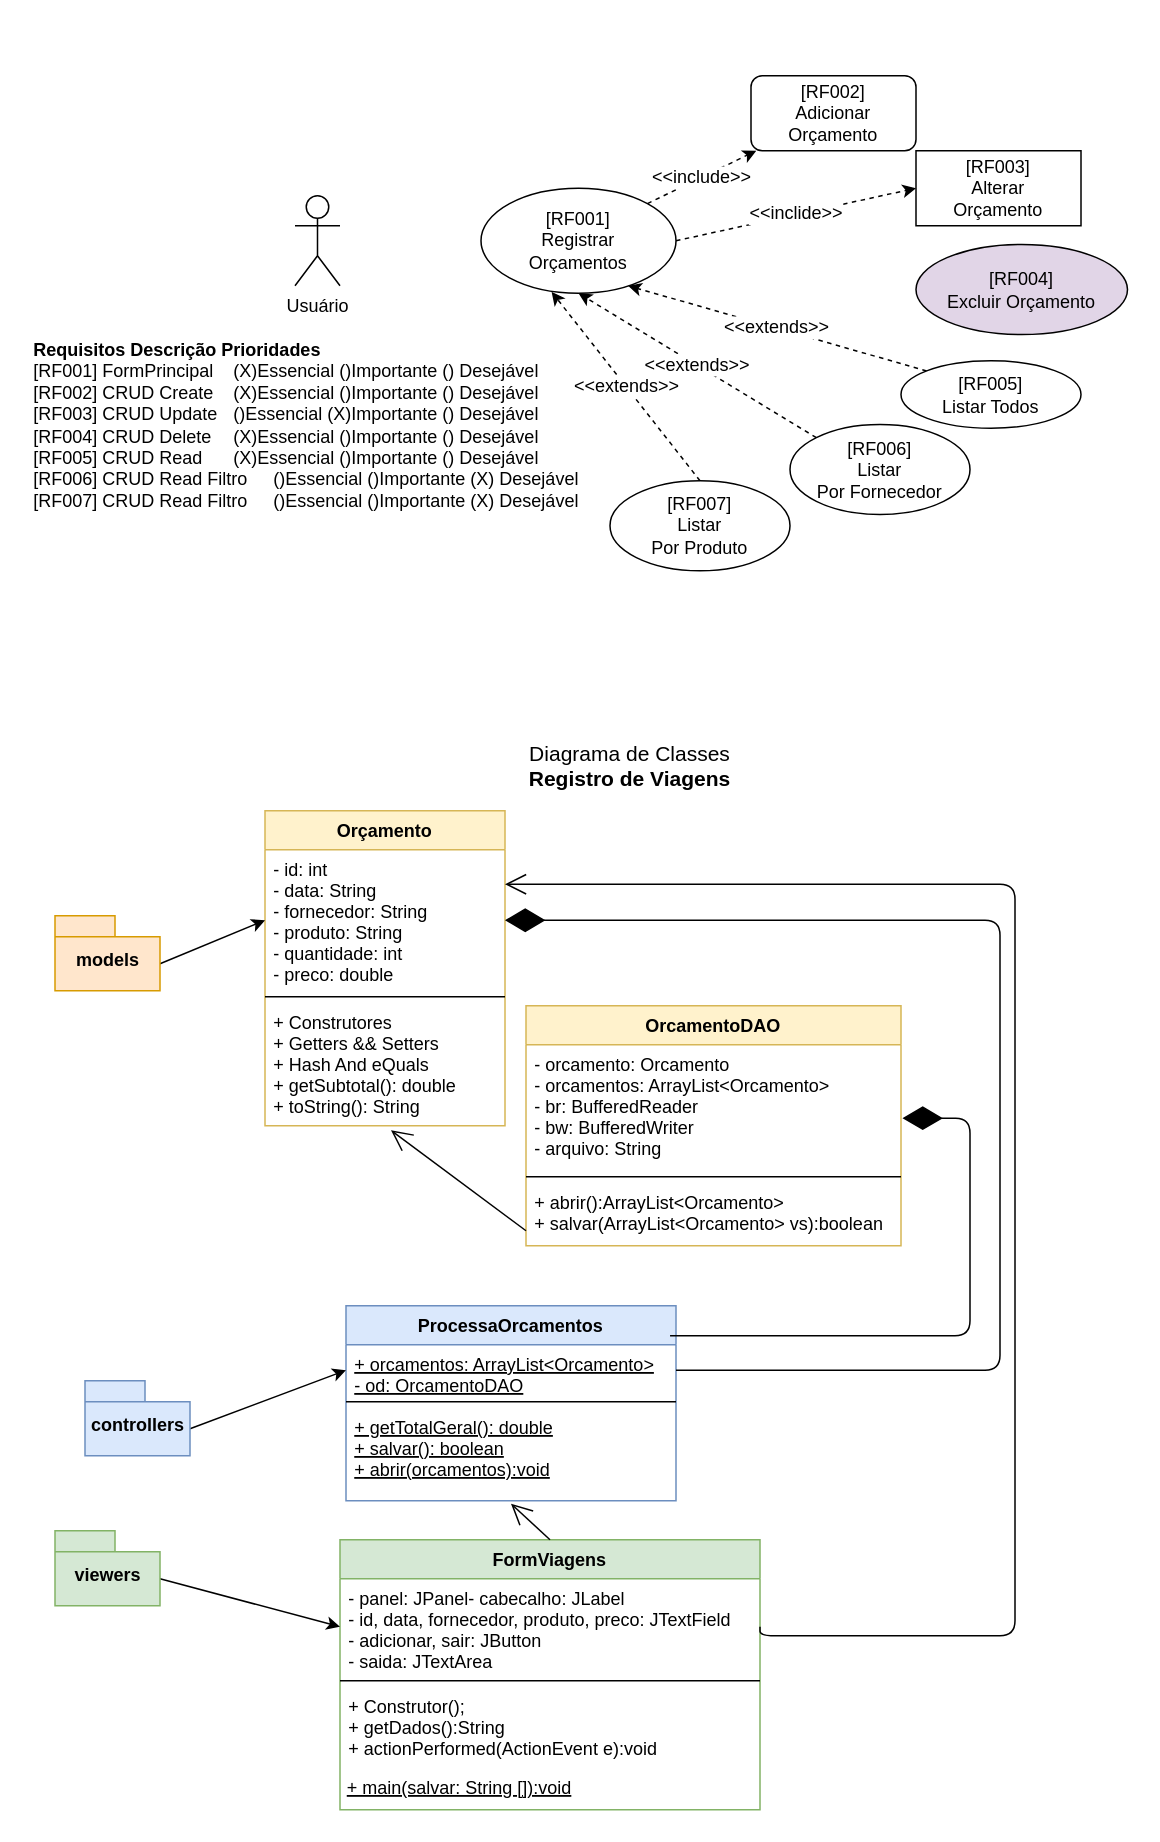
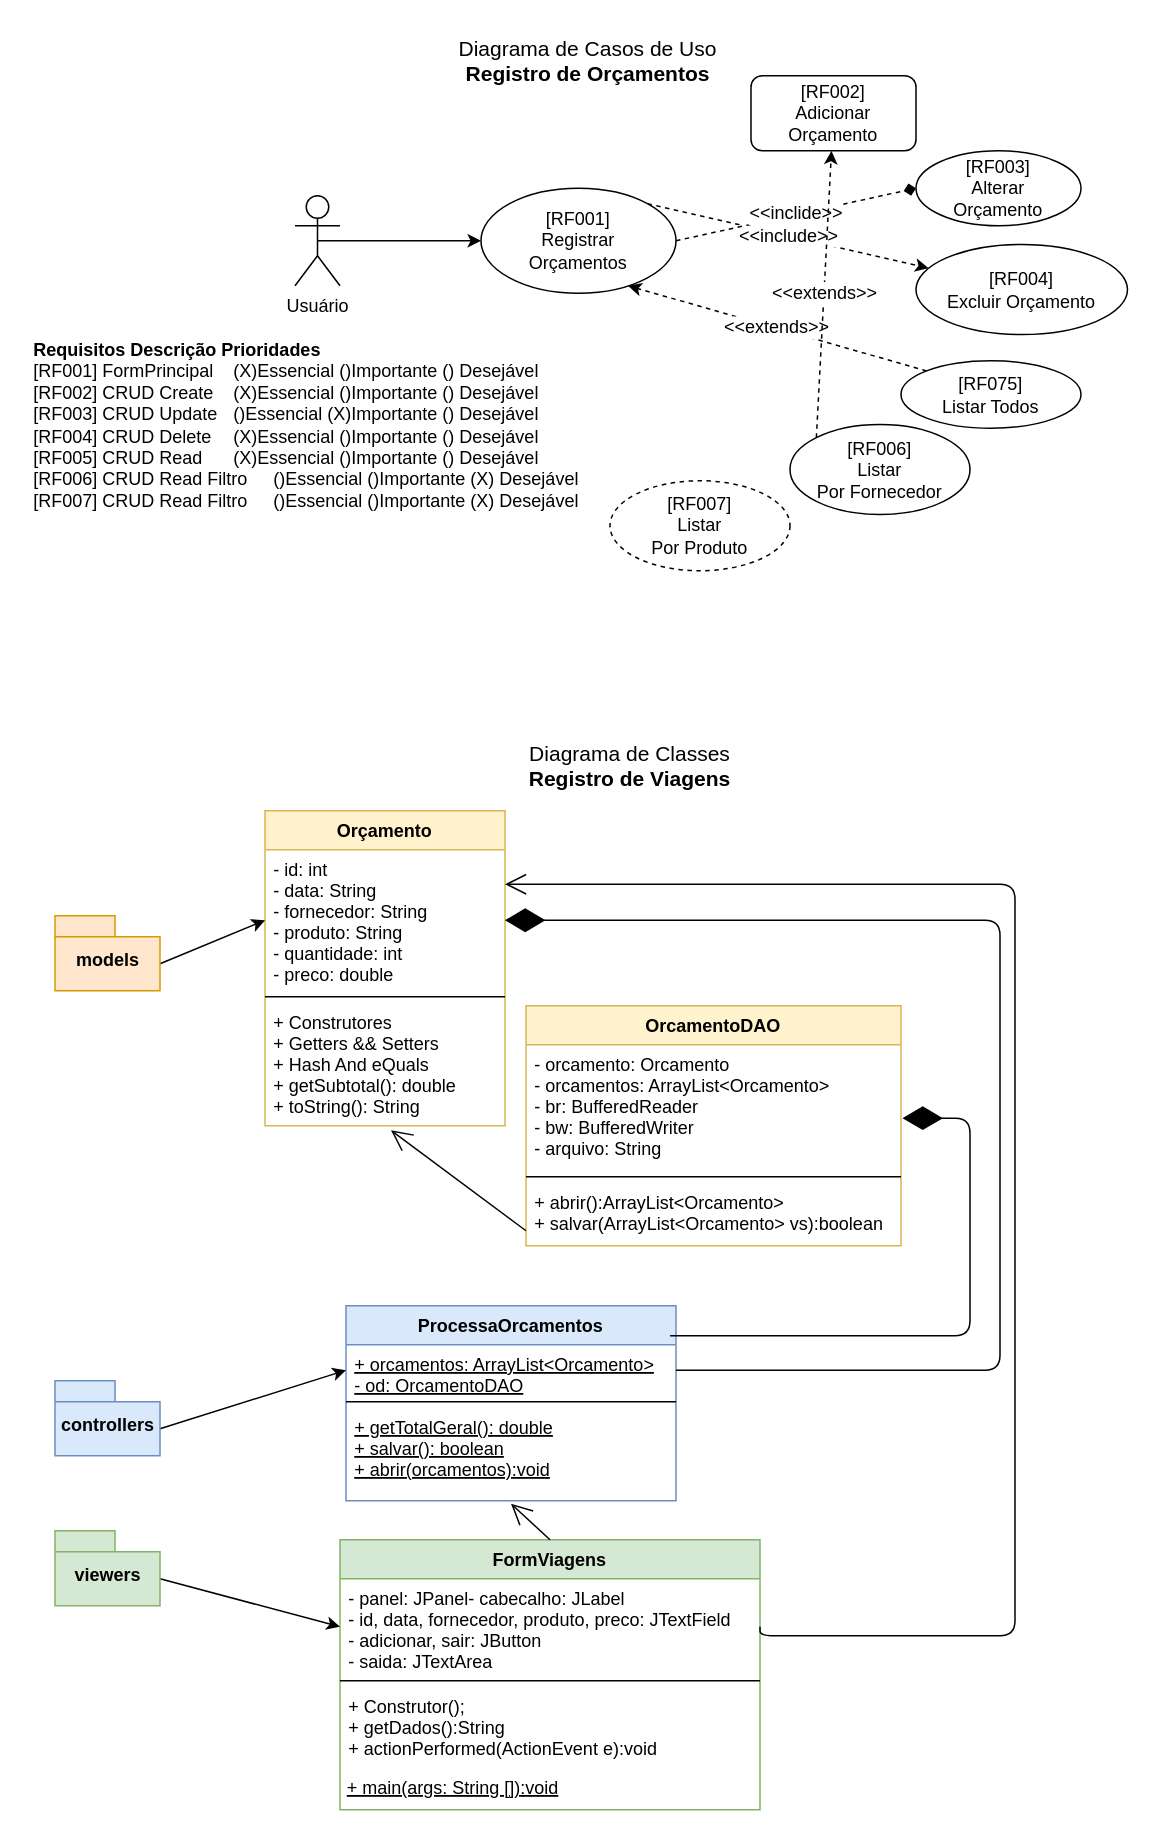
none -> (588, 61)
(717, 170) -> (692, 214)
(998, 188) -> (998, 188)
(904, 191) -> (903, 191)
none -> (396, 241)
(1022, 290) -> (1022, 290)
(647, 335) -> (823, 299)
(628, 390) -> none
(991, 395) -> (991, 395)
(700, 526) -> (700, 526)
(137, 1418) -> (107, 1418)
(477, 1788) -> (469, 1788)
